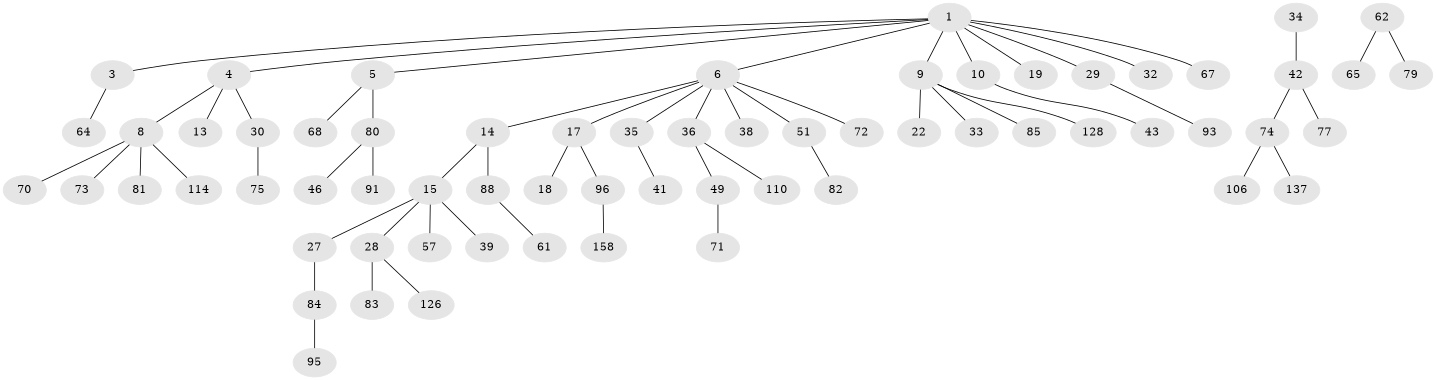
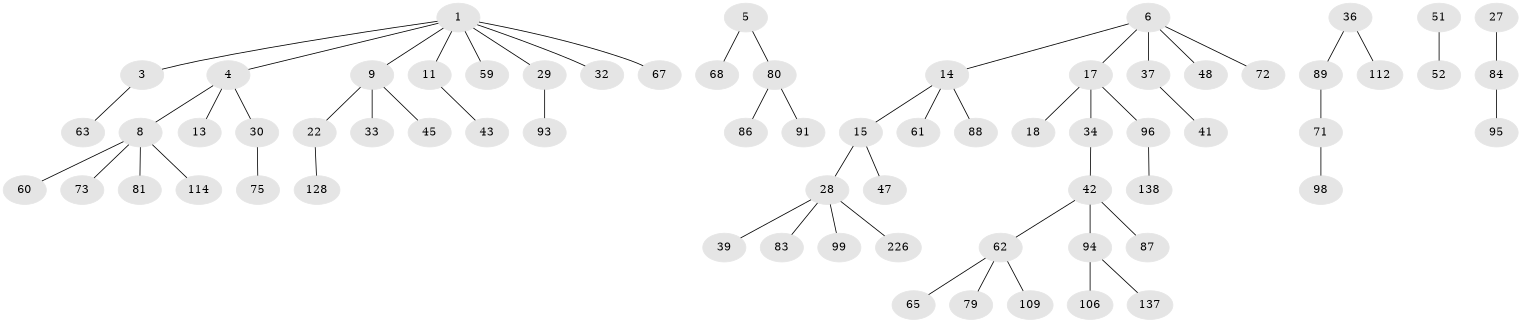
(661, 46) -> none
(834, 46) -> none
(978, 75) -> (430, 75)
(1036, 75) -> (487, 75)
(704, 104) -> none
(761, 104) -> none
(1006, 104) -> (316, 161)
none -> (1091, 104)
(84, 133) -> (83, 133)
(632, 133) -> (1148, 75)
(747, 133) -> (1206, 75)
(1034, 133) -> (430, 133)
(1267, 133) -> (1090, 248)
(1325, 133) -> (1148, 248)
(25, 190) -> (25, 190)
(315, 190) -> (746, 133)
(718, 190) -> (1321, 75)
(777, 190) -> (1380, 75)
(836, 190) -> (1439, 75)
none -> (1321, 190)
(373, 219) -> none
(459, 219) -> (776, 219)
(516, 219) -> (933, 104)
none -> (1045, 219)
(430, 248) -> (885, 190)
(604, 248) -> (1149, 190)
none -> (839, 248)
(431, 305) -> (898, 248)
none -> (1030, 305)
